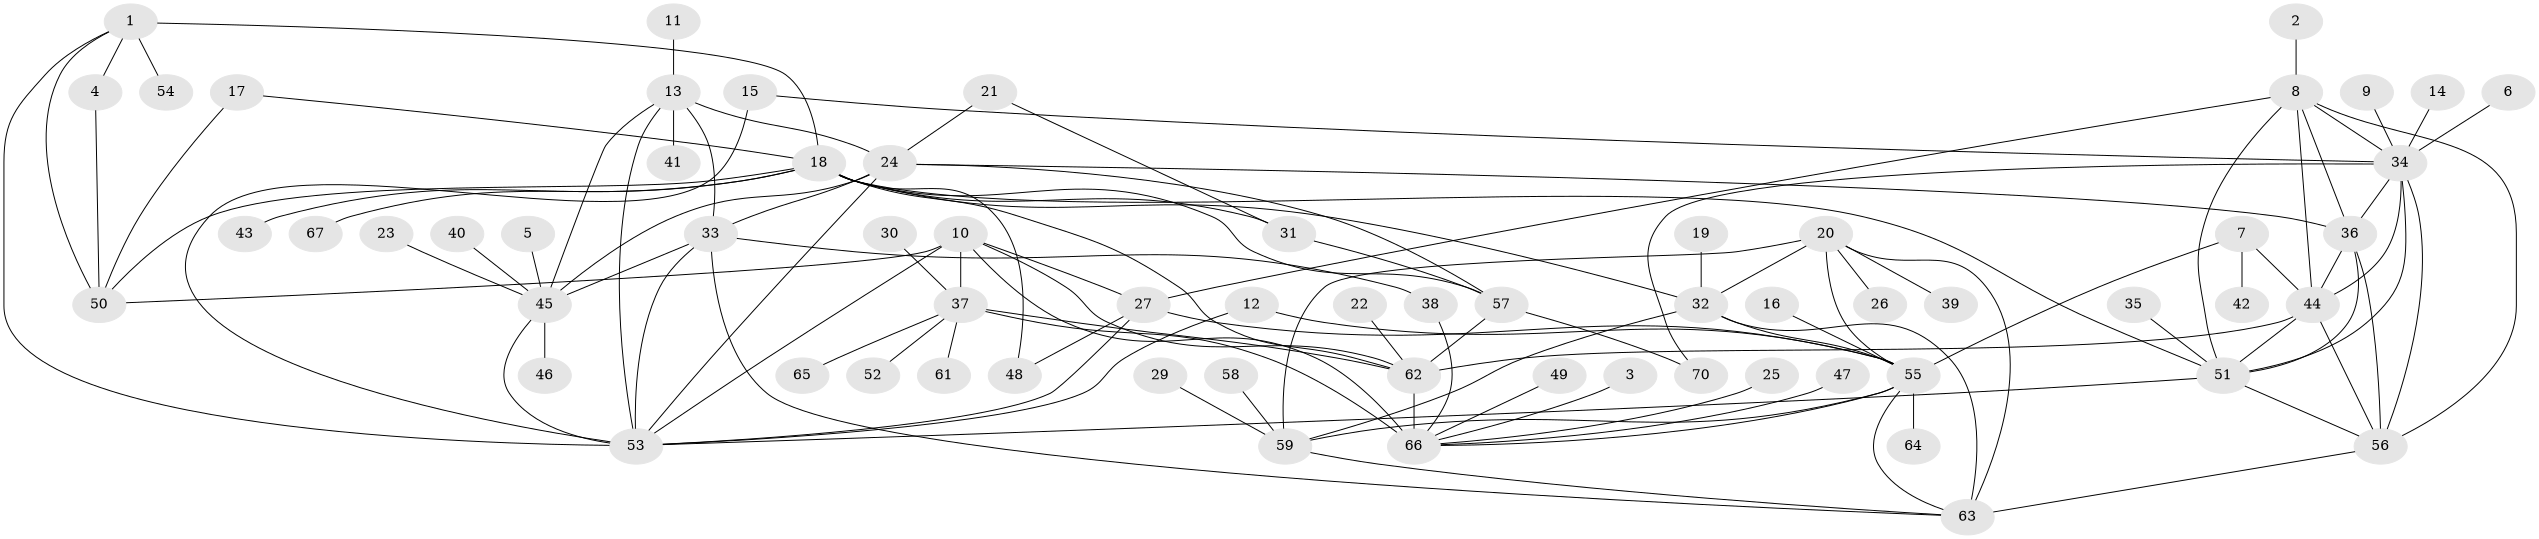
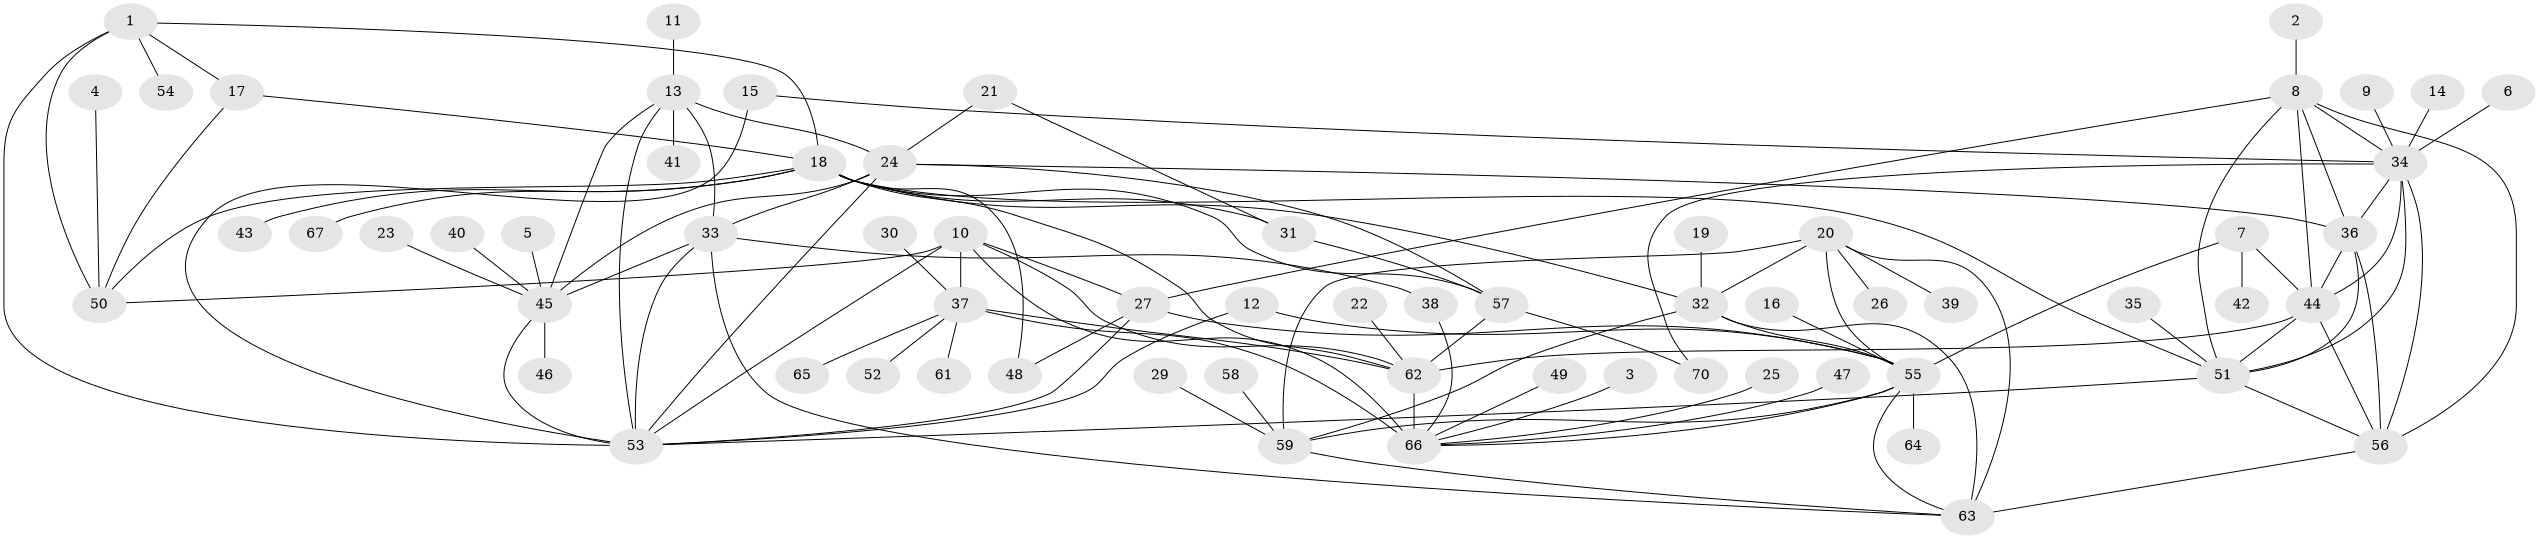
(113, 57) -> (184, 57)
